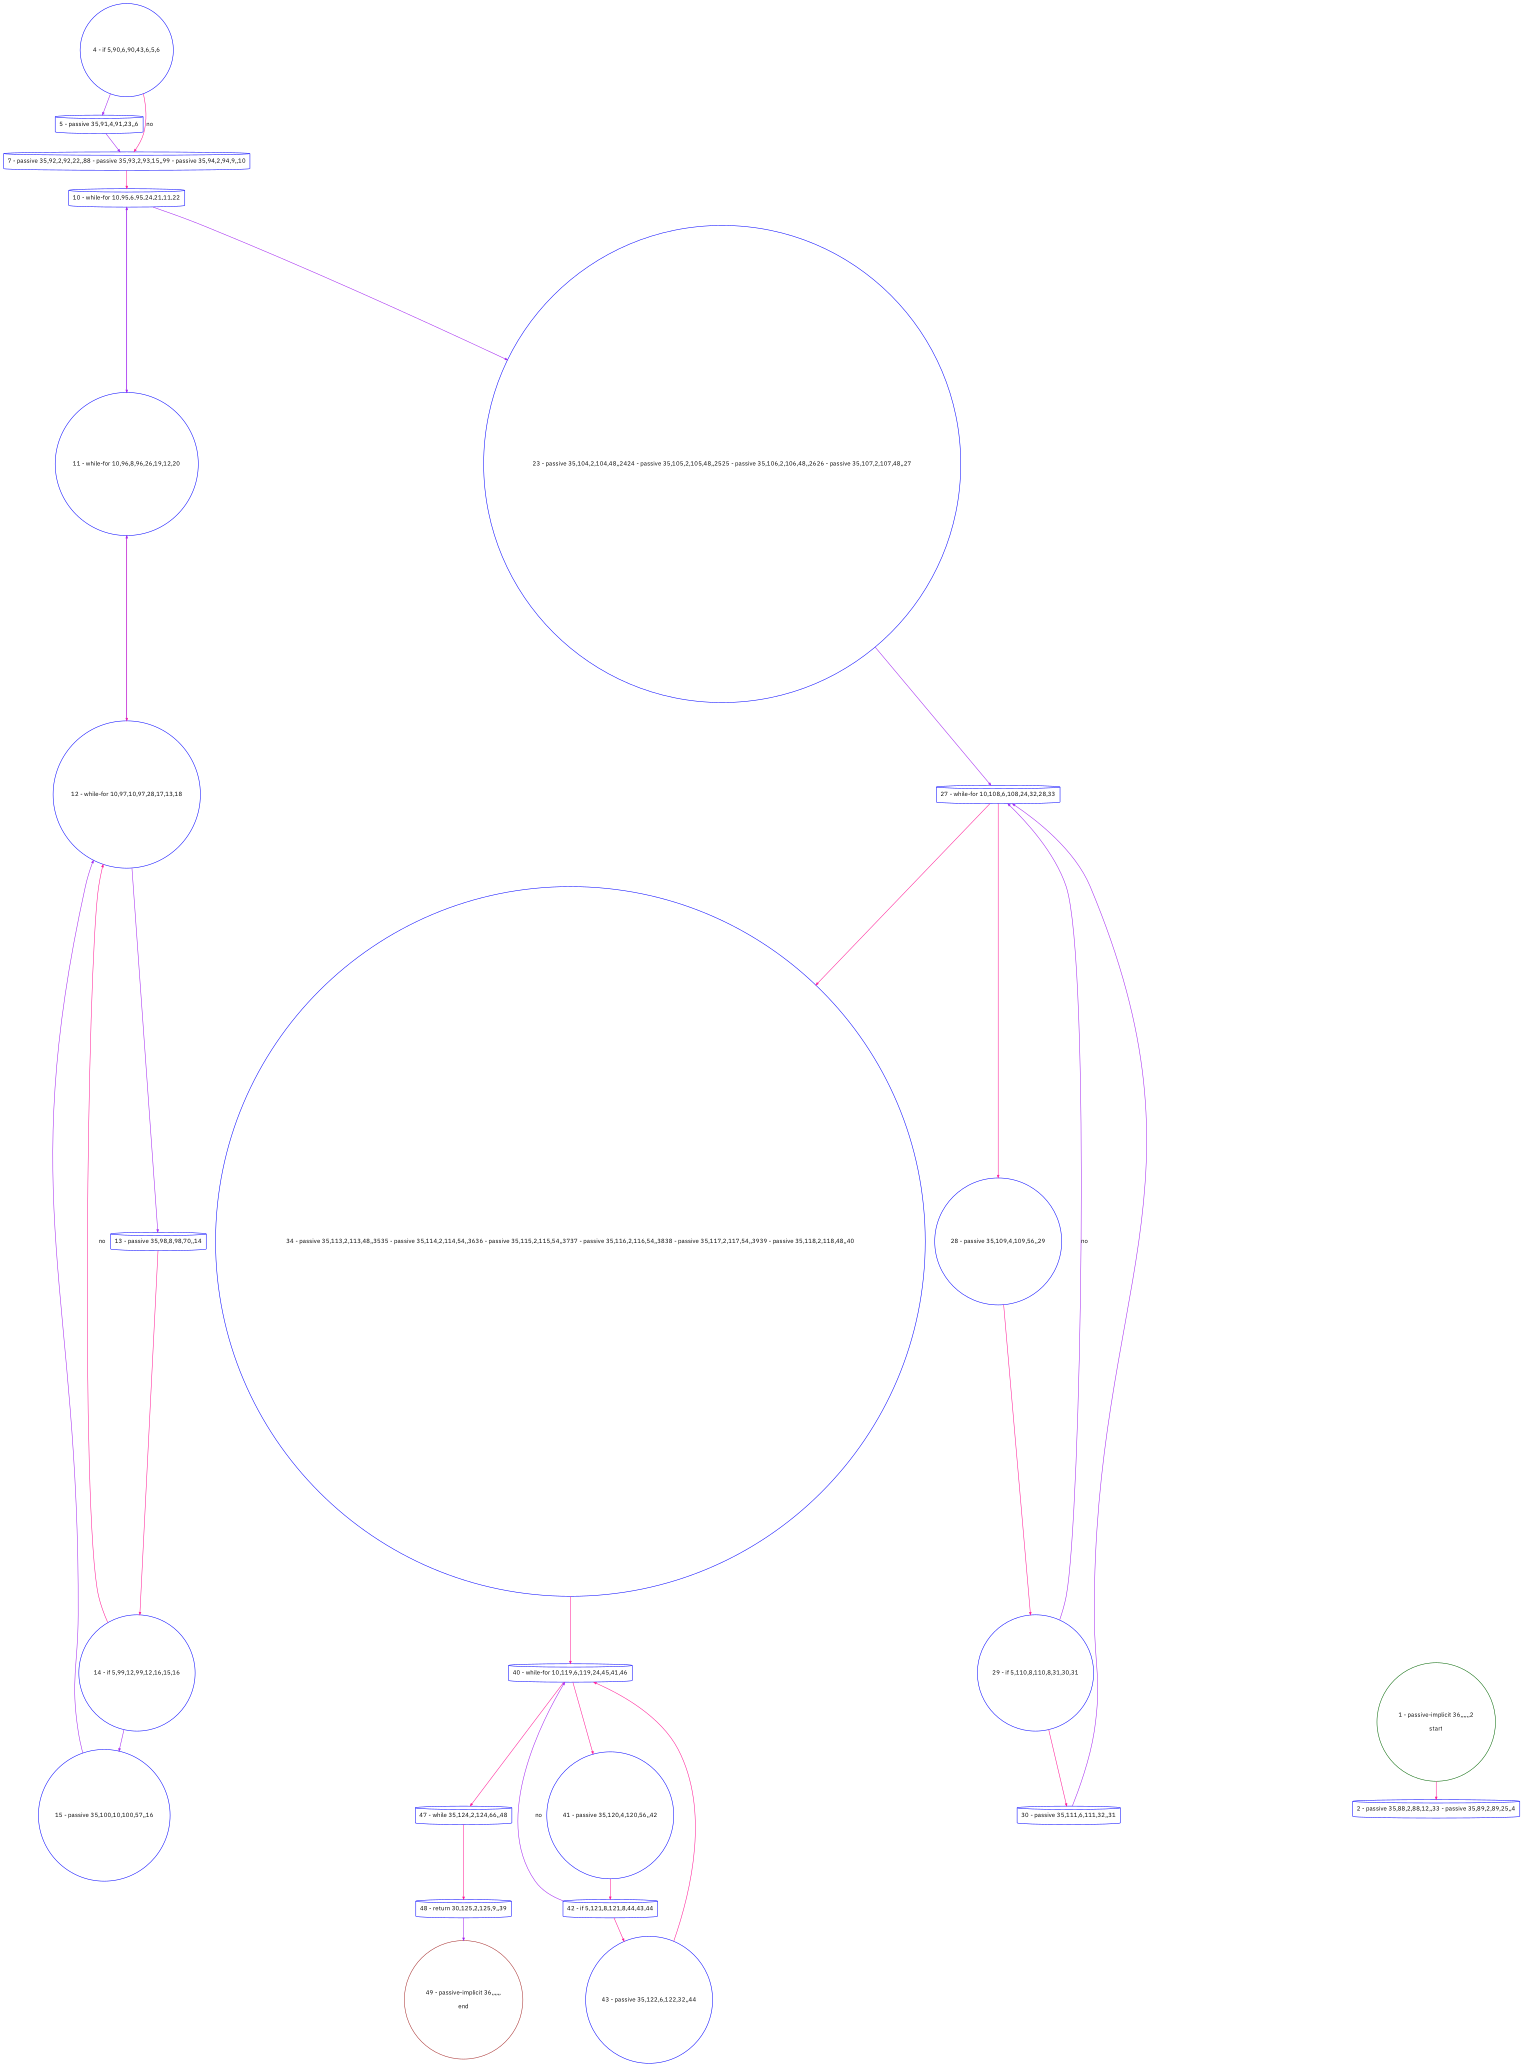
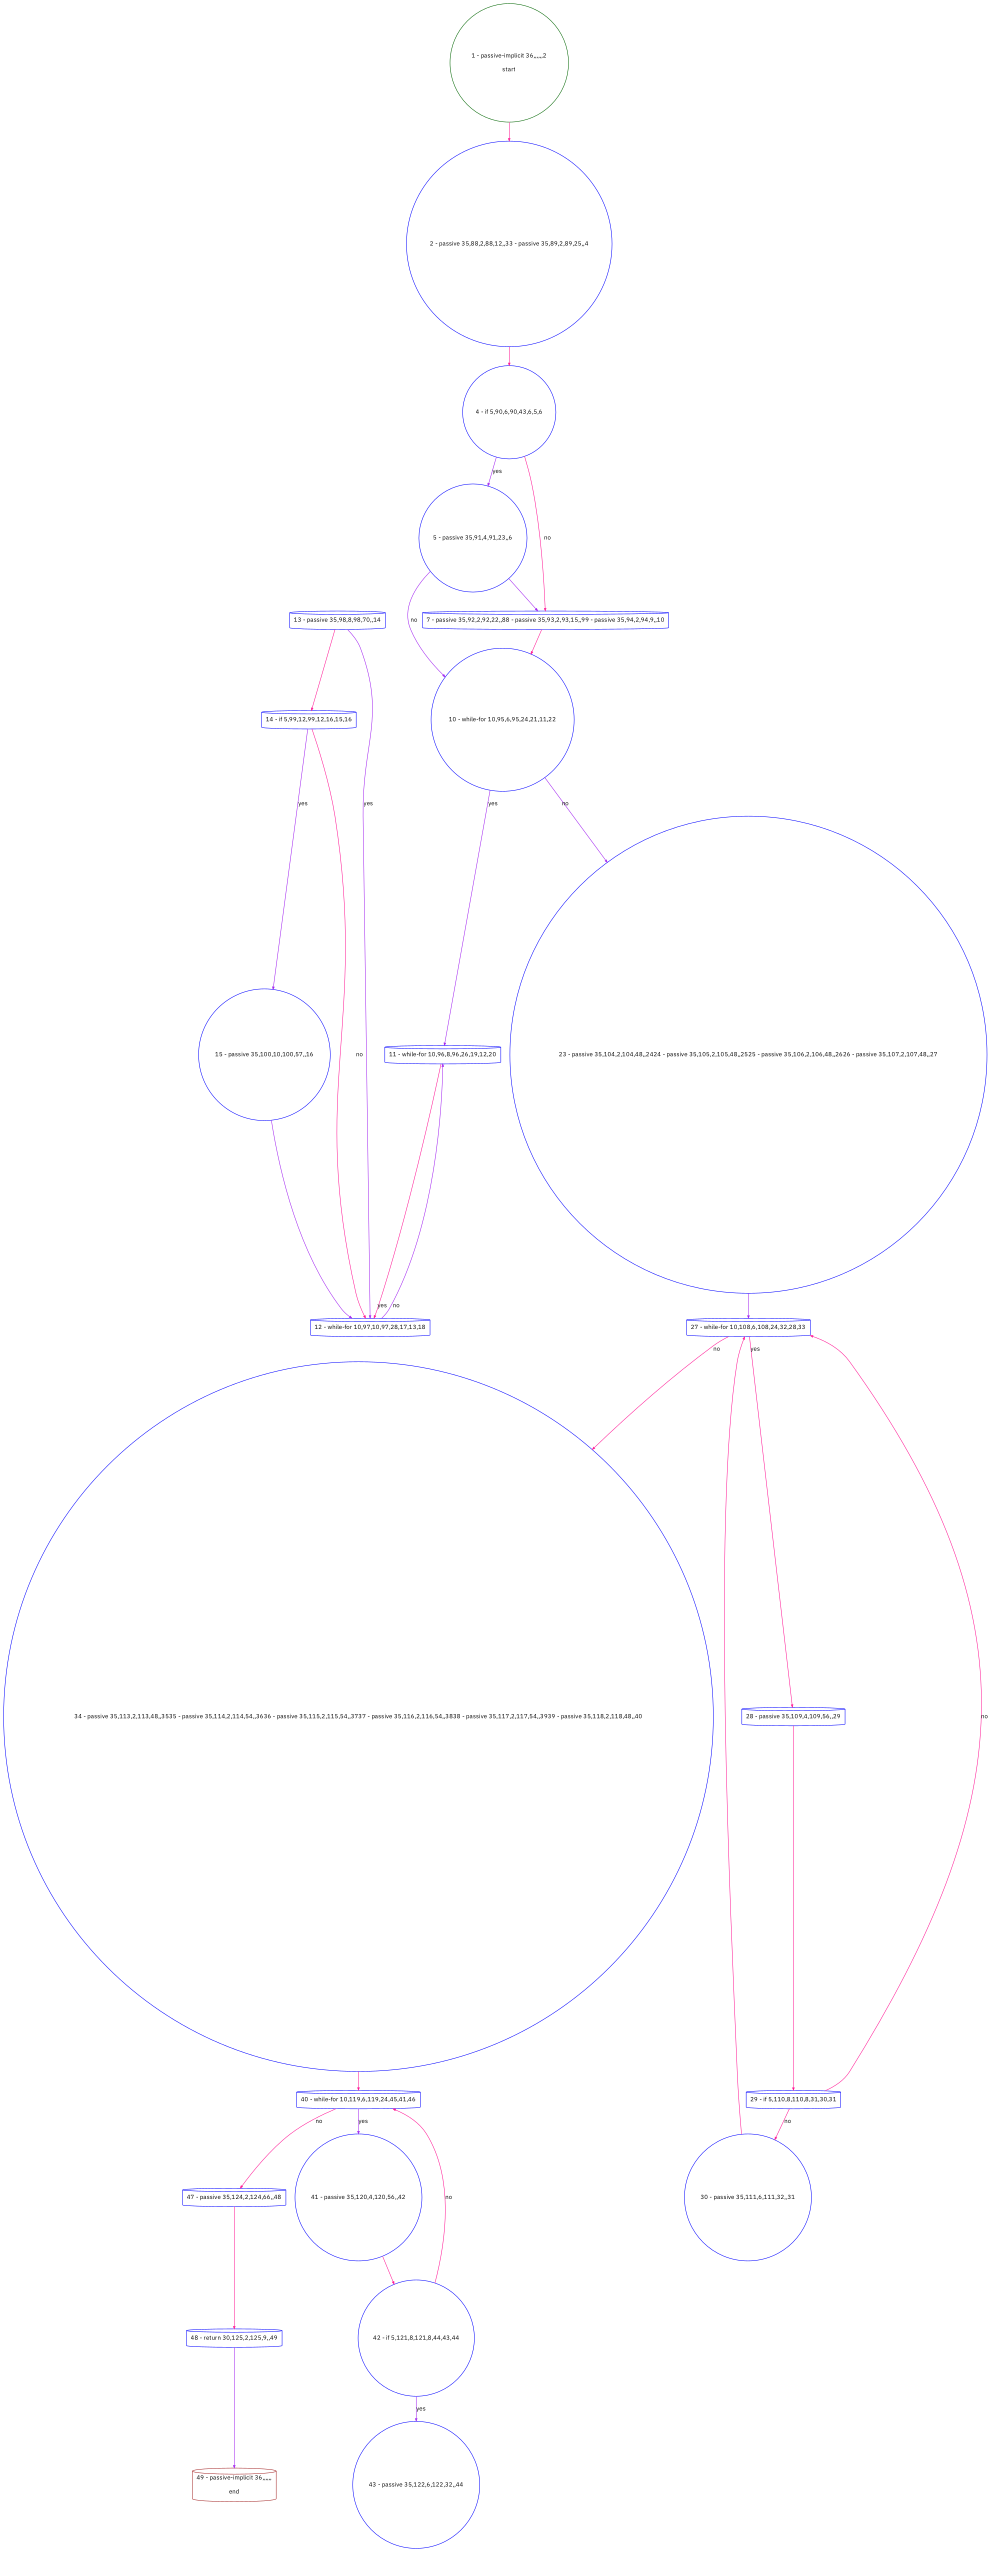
(99, 124) -> (473, 538)
(127, 198) -> (503, 720)
(127, 301) -> (409, 625)
none -> (509, 355)
(127, 464) -> (443, 1055)
(127, 795) -> (370, 1327)
(145, 1049) -> (365, 970)
(1081, 1204) -> (981, 1708)
(998, 1241) -> (793, 1717)
(1131, 1289) -> (726, 1736)
(137, 1673) -> (309, 720)
(1036, 1673) -> (793, 2100)
(583, 1717) -> (358, 2120)
(692, 1792) -> none
(520, 1797) -> (444, 2187)
(1436, 1809) -> (509, 244)
(464, 1815) -> (234, 2197)
(1069, 1815) -> (748, 2197)
(464, 1909) -> (234, 2338)
(610, 1909) -> (416, 2338)
(619, 1928) -> (416, 2407)
(464, 2000) -> (234, 2485)
(219, 2063) -> (493, 804)
